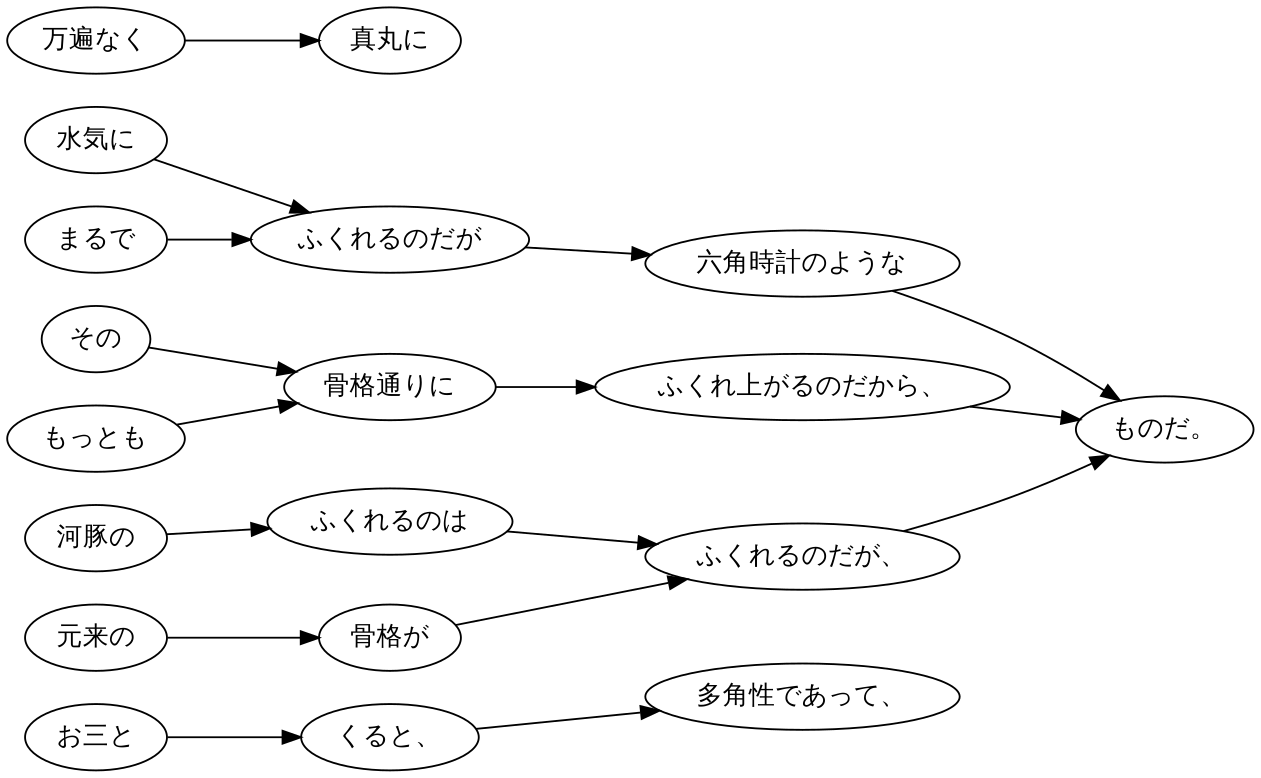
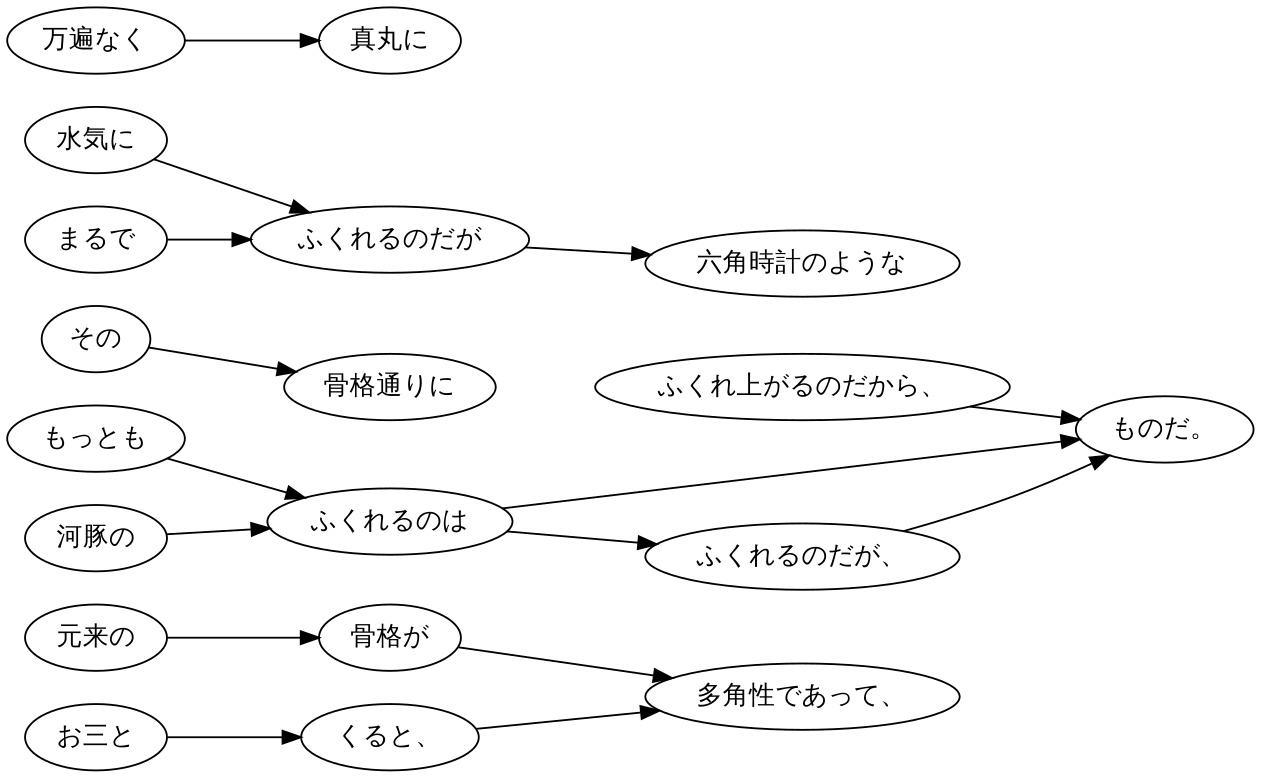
(1002, 334) -> (782, 475)
(536, 387) -> none
(228, 415) -> (227, 476)
(562, 604) -> (556, 661)
